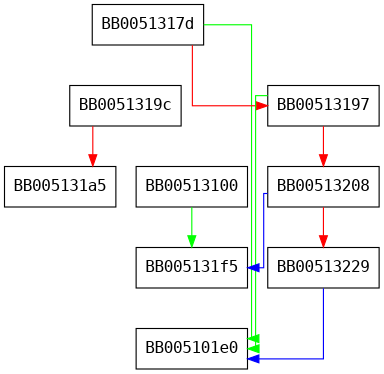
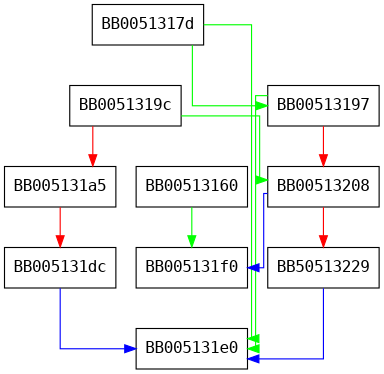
(194, 106) -> (194, 106)
none -> (242, 116)
(192, 187) -> (192, 187)
none -> (60, 268)
(192, 268) -> (192, 268)
(323, 268) -> (323, 268)
(192, 349) -> (192, 349)
